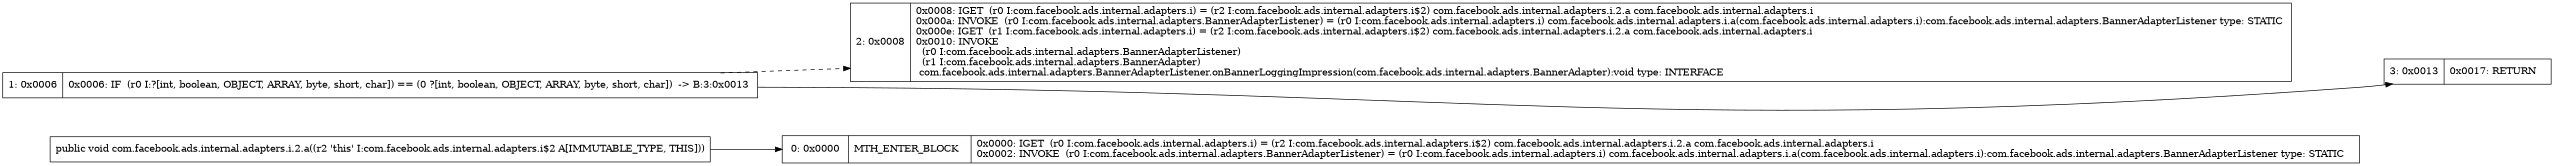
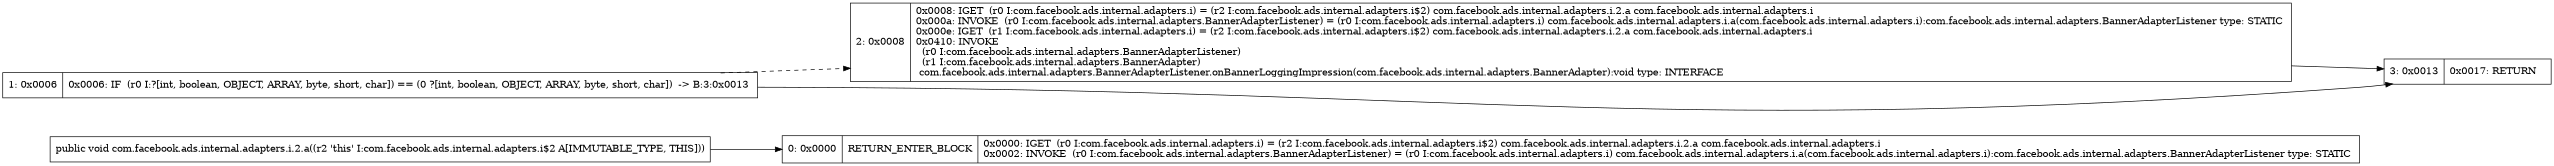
(961, 42) -> (961, 42)
none -> (2334, 67)
(906, 149) -> (910, 149)
